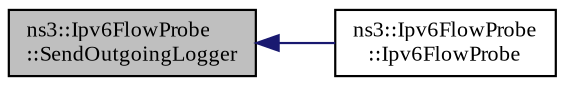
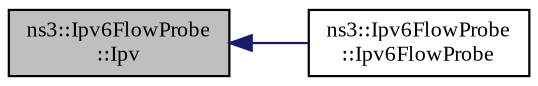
(132, 43) -> (119, 43)
